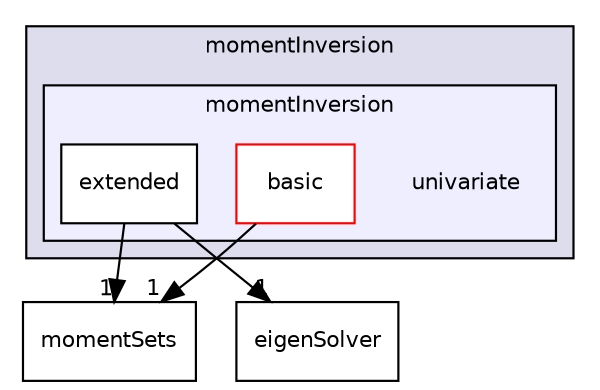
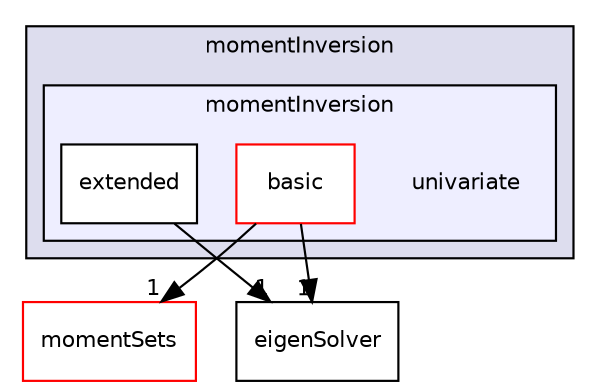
(121, 252) -> none
none -> (305, 252)
(109, 341) -> (109, 341)
